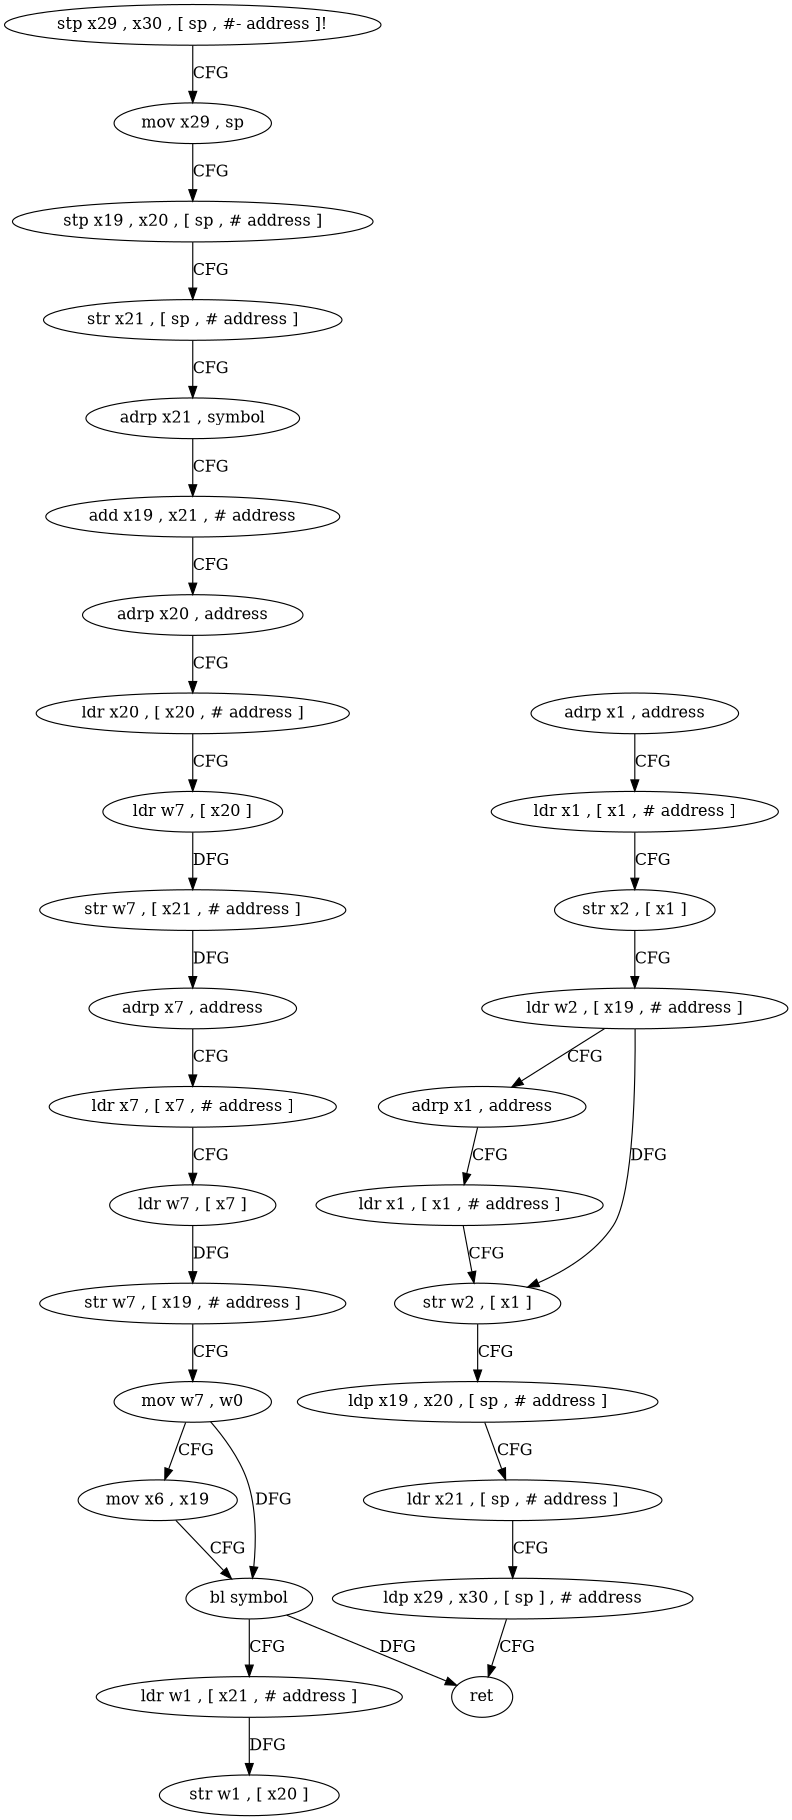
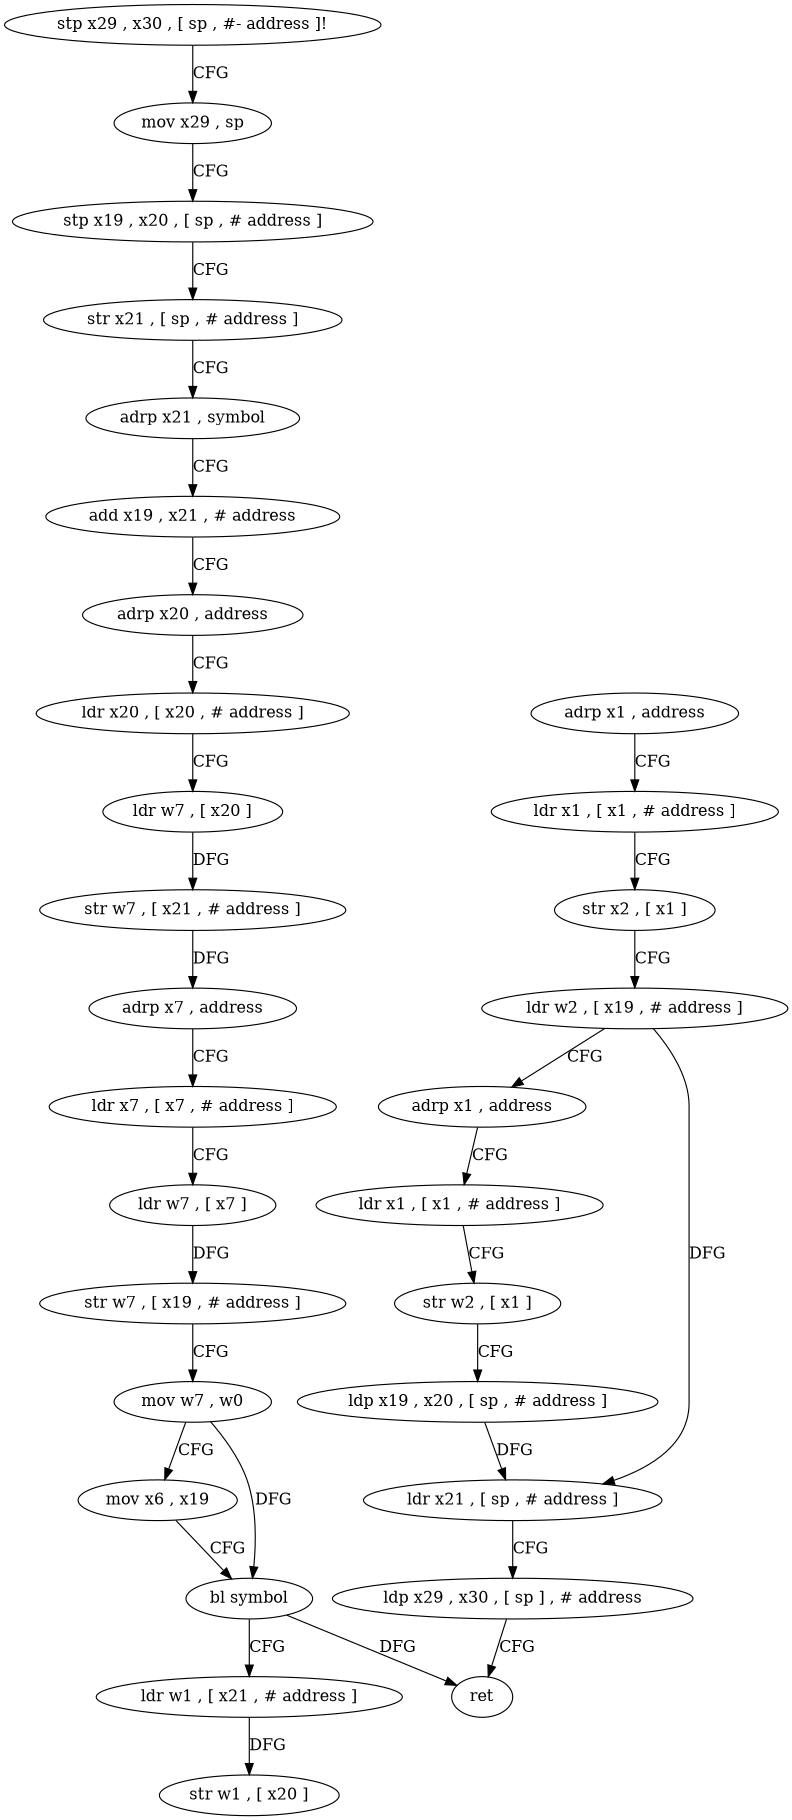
(627, 1176) -> (689, 1269)
(515, 1451) -> (515, 1451)
